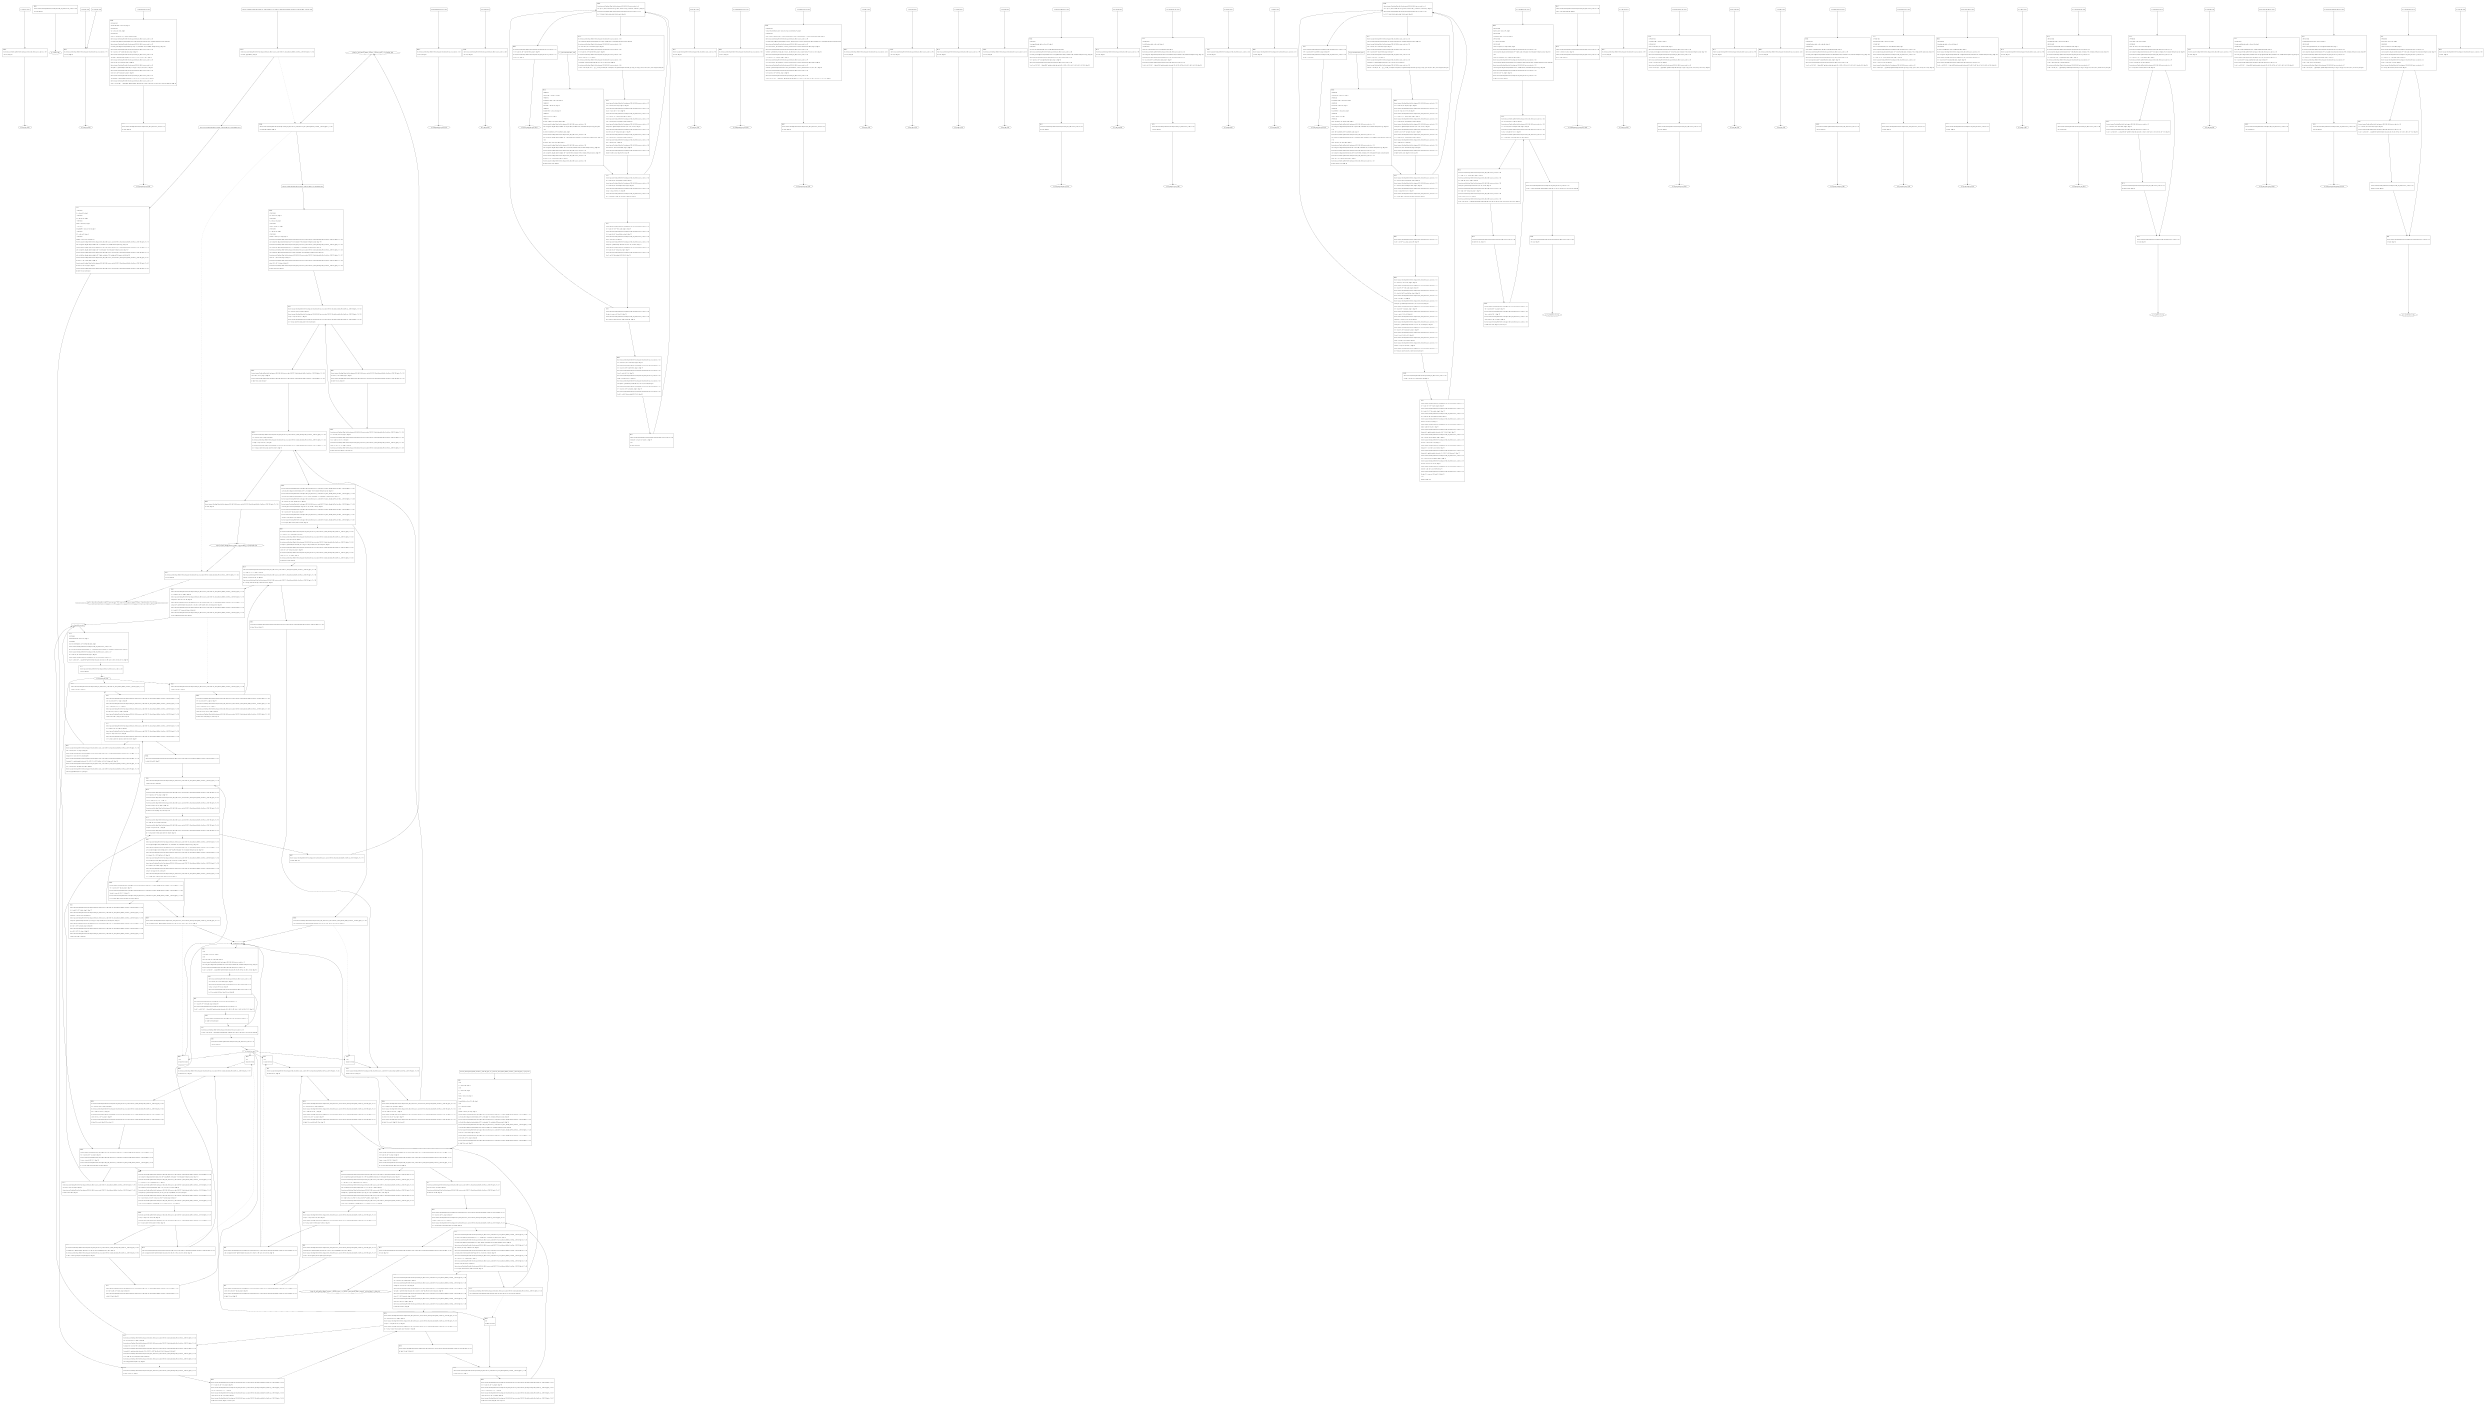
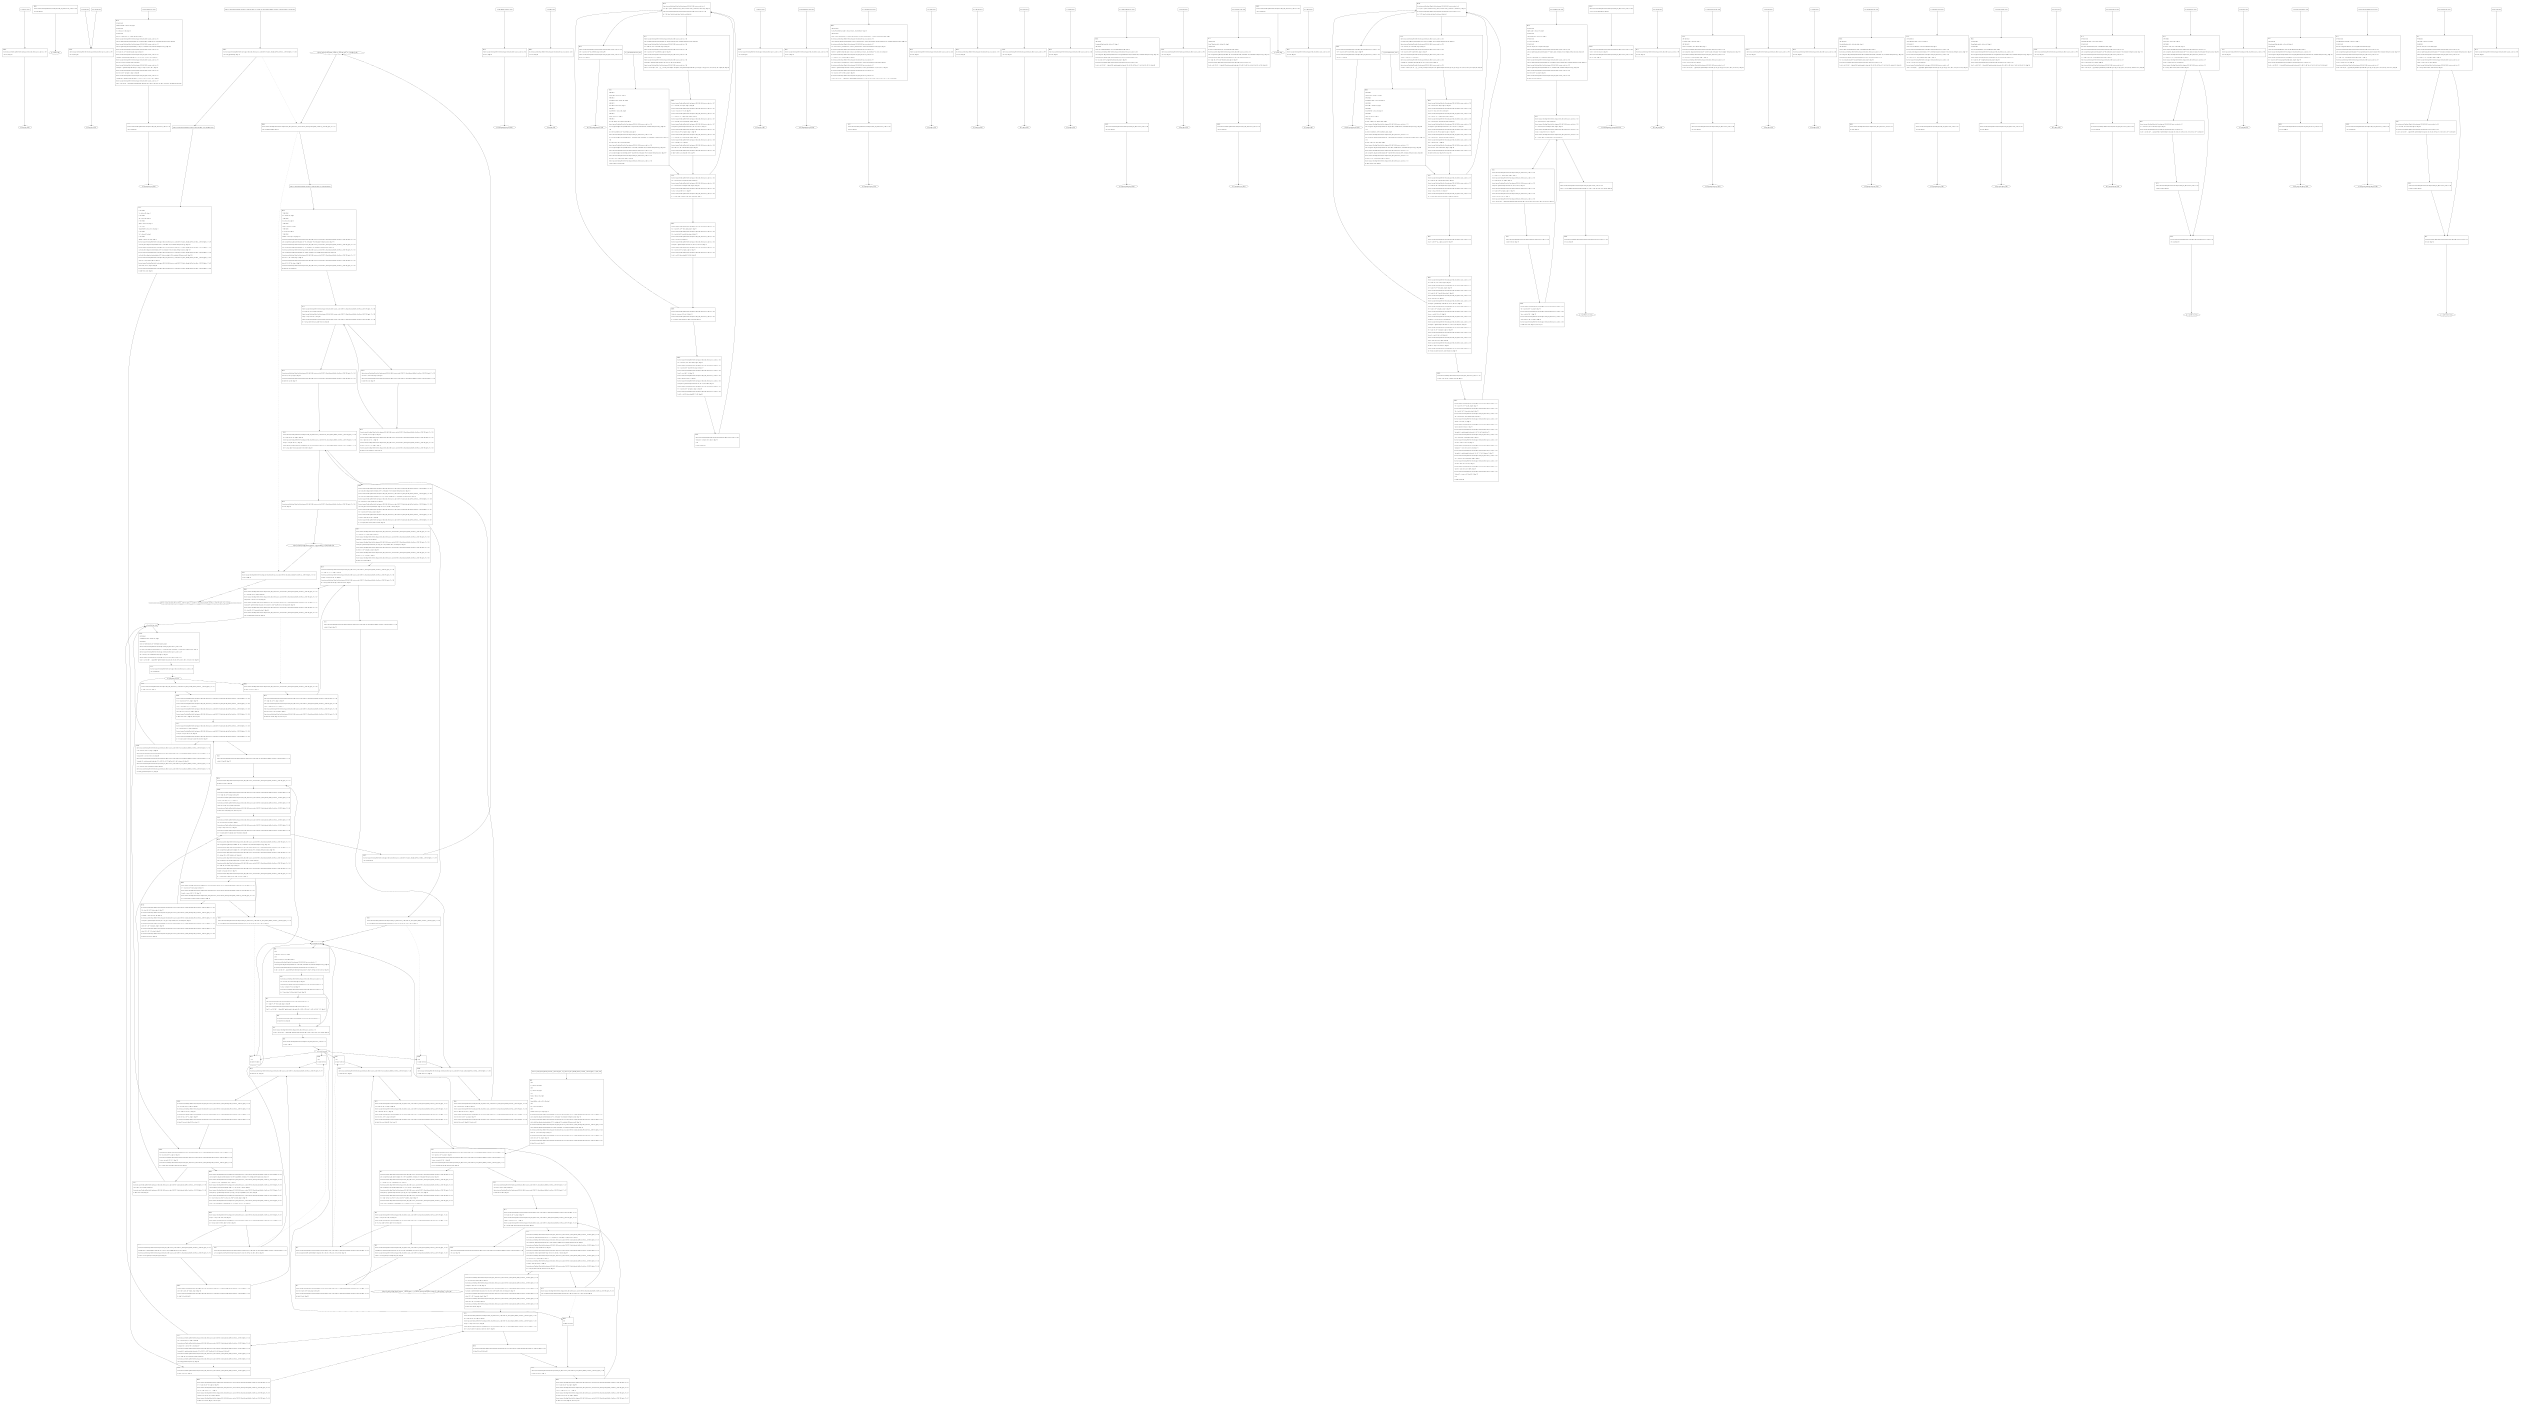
(1228, 9) -> none
